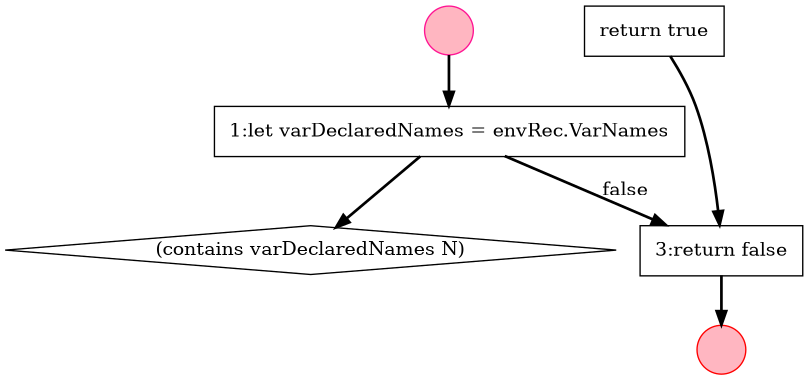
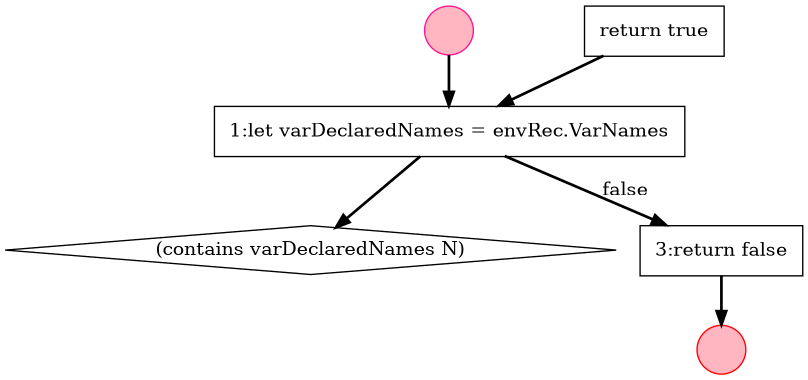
(703, 131) -> (557, 78)
